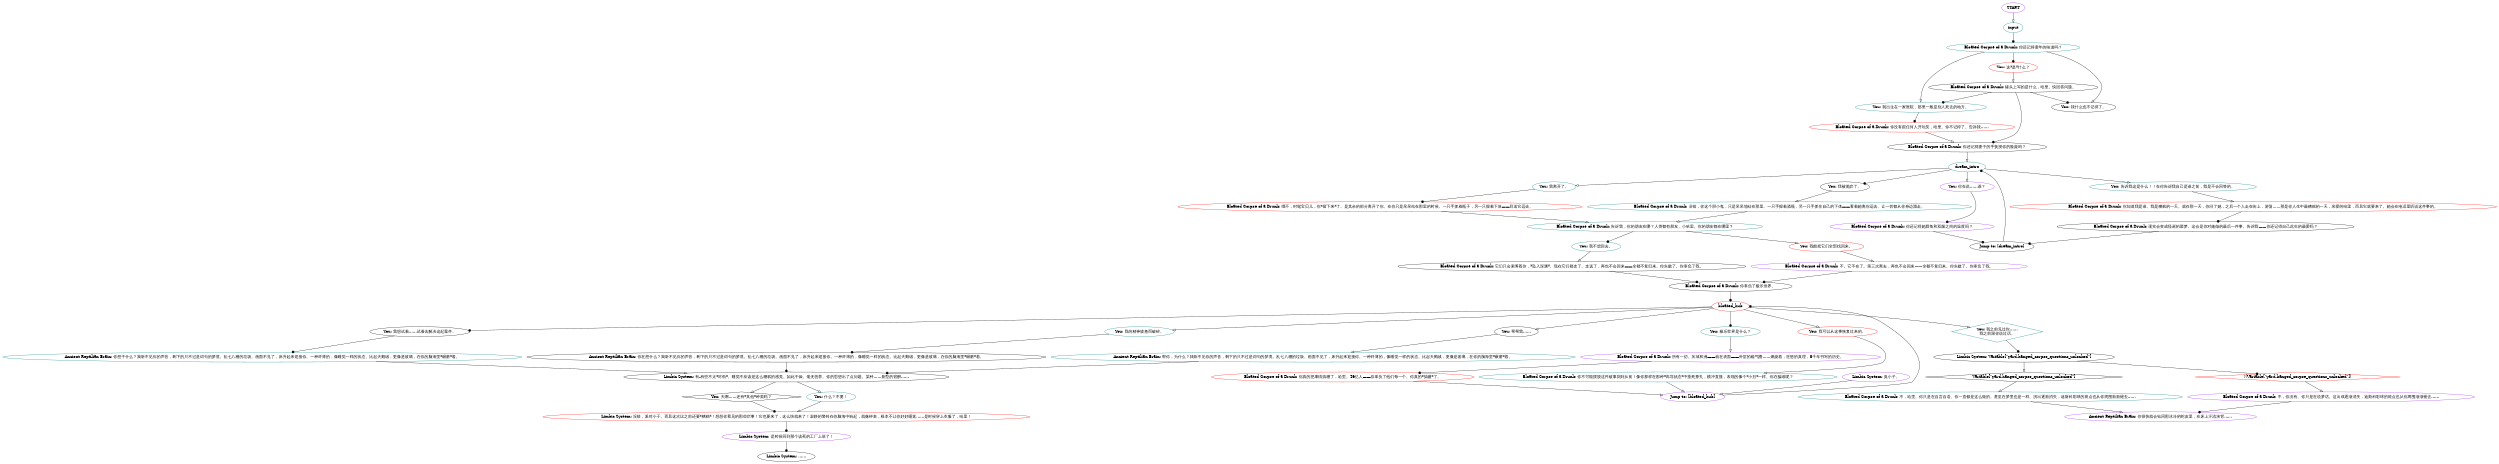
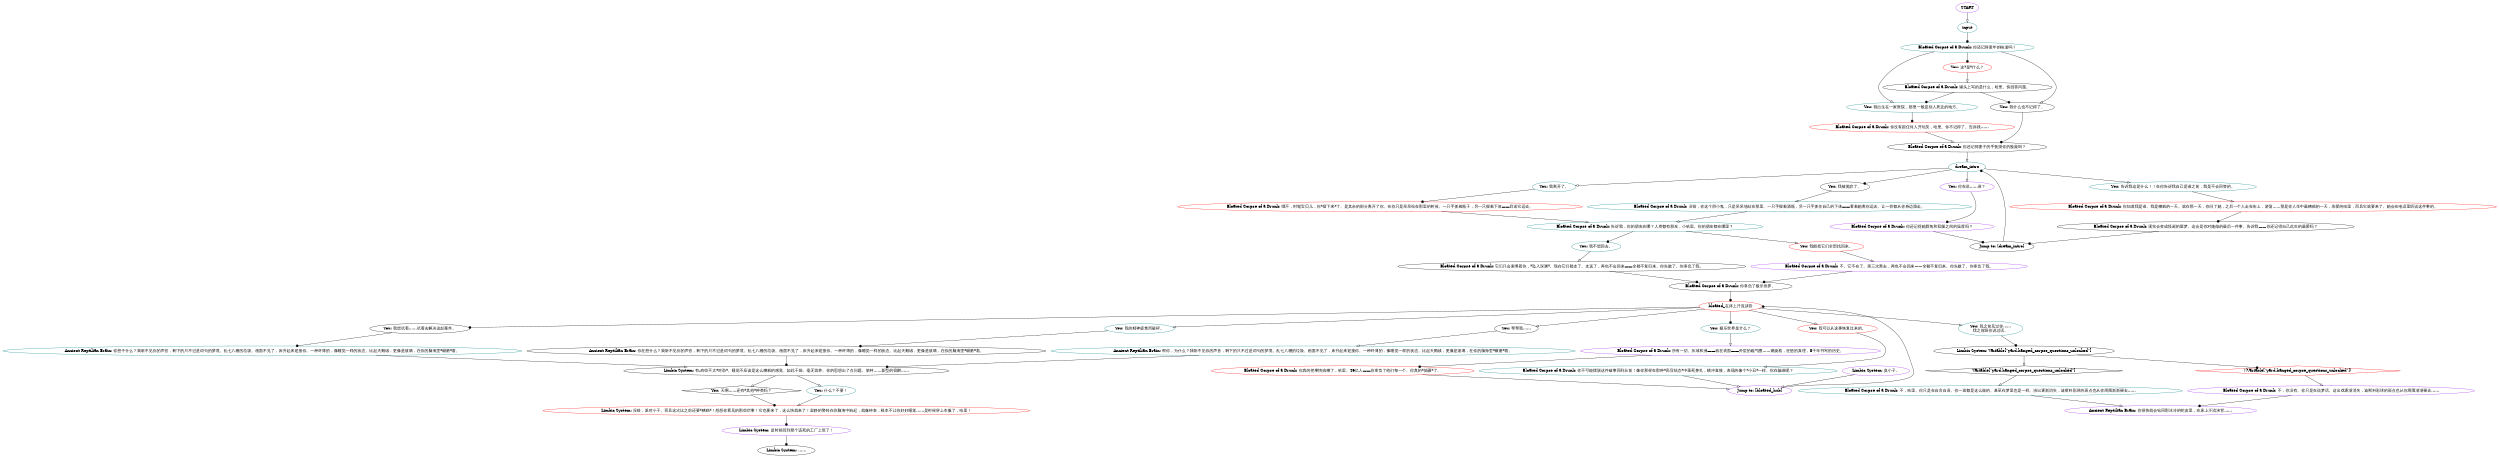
(2021, 125) -> (2018, 131)
(1731, 306) -> (1731, 306)
(1997, 332) -> (1991, 329)
